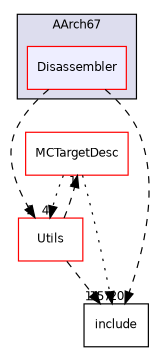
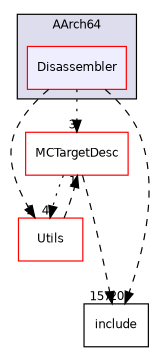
(77, 26) -> (77, 26)
none -> (77, 107)
(97, 233) -> (97, 233)
(80, 278) -> none
